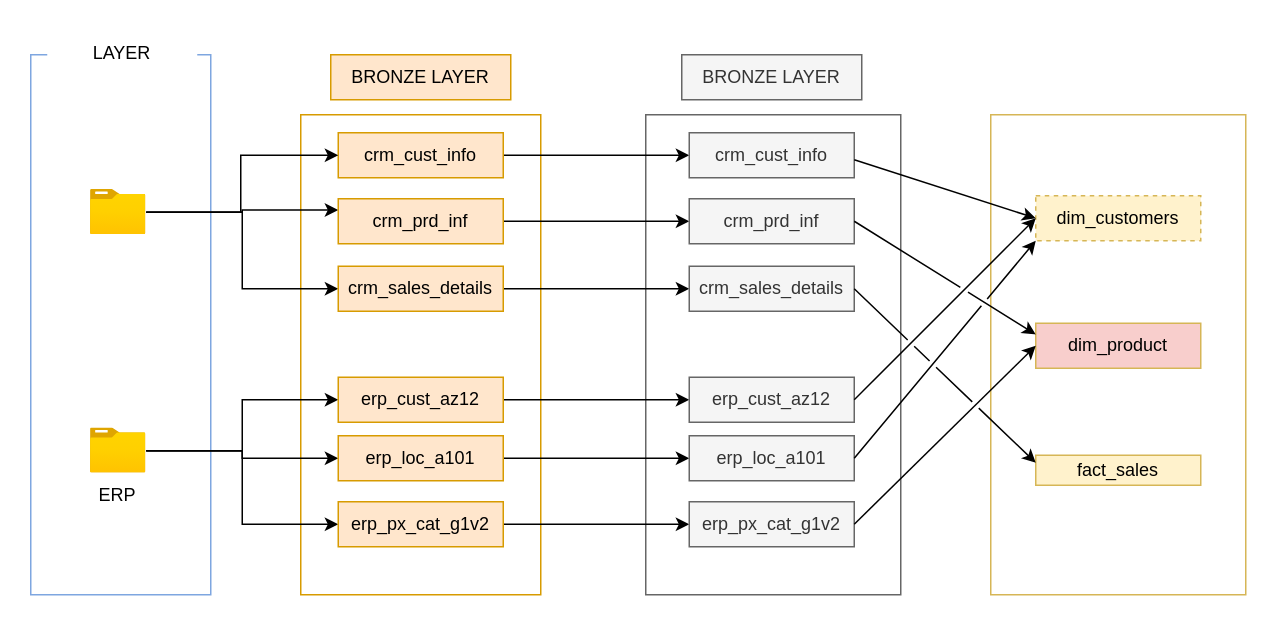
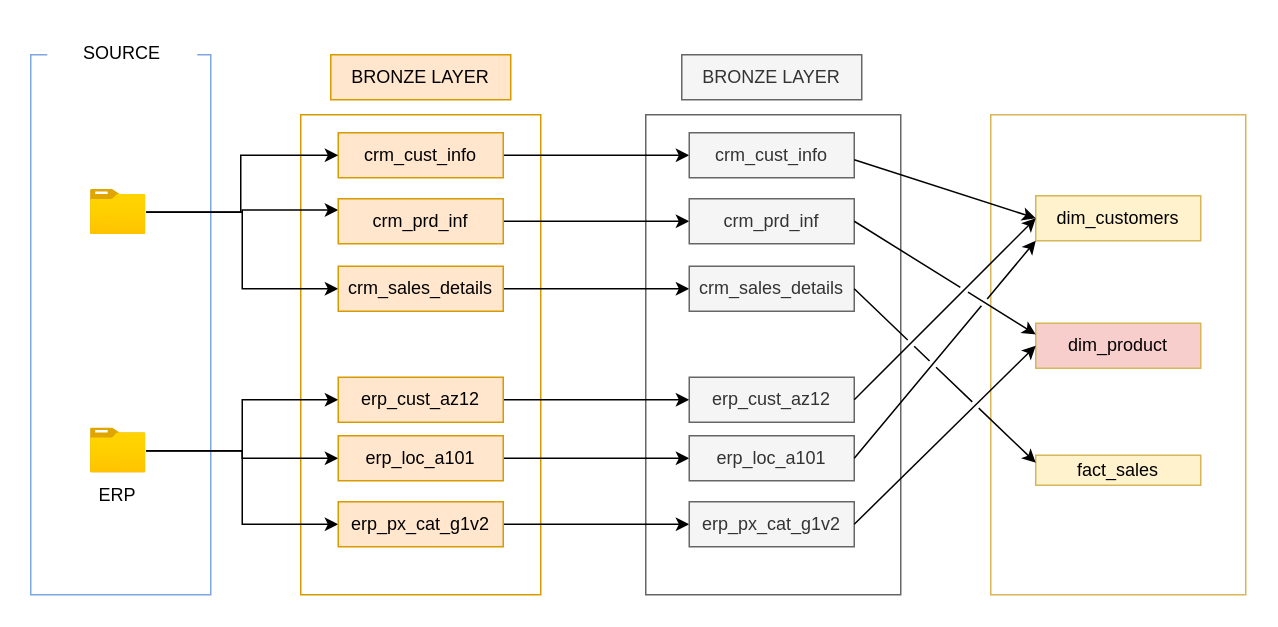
(122, 53) -> (122, 53)
(1118, 218) -> (1118, 218)
